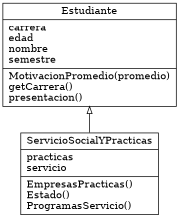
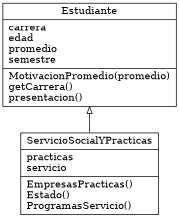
(28, 49) -> (33, 49)
